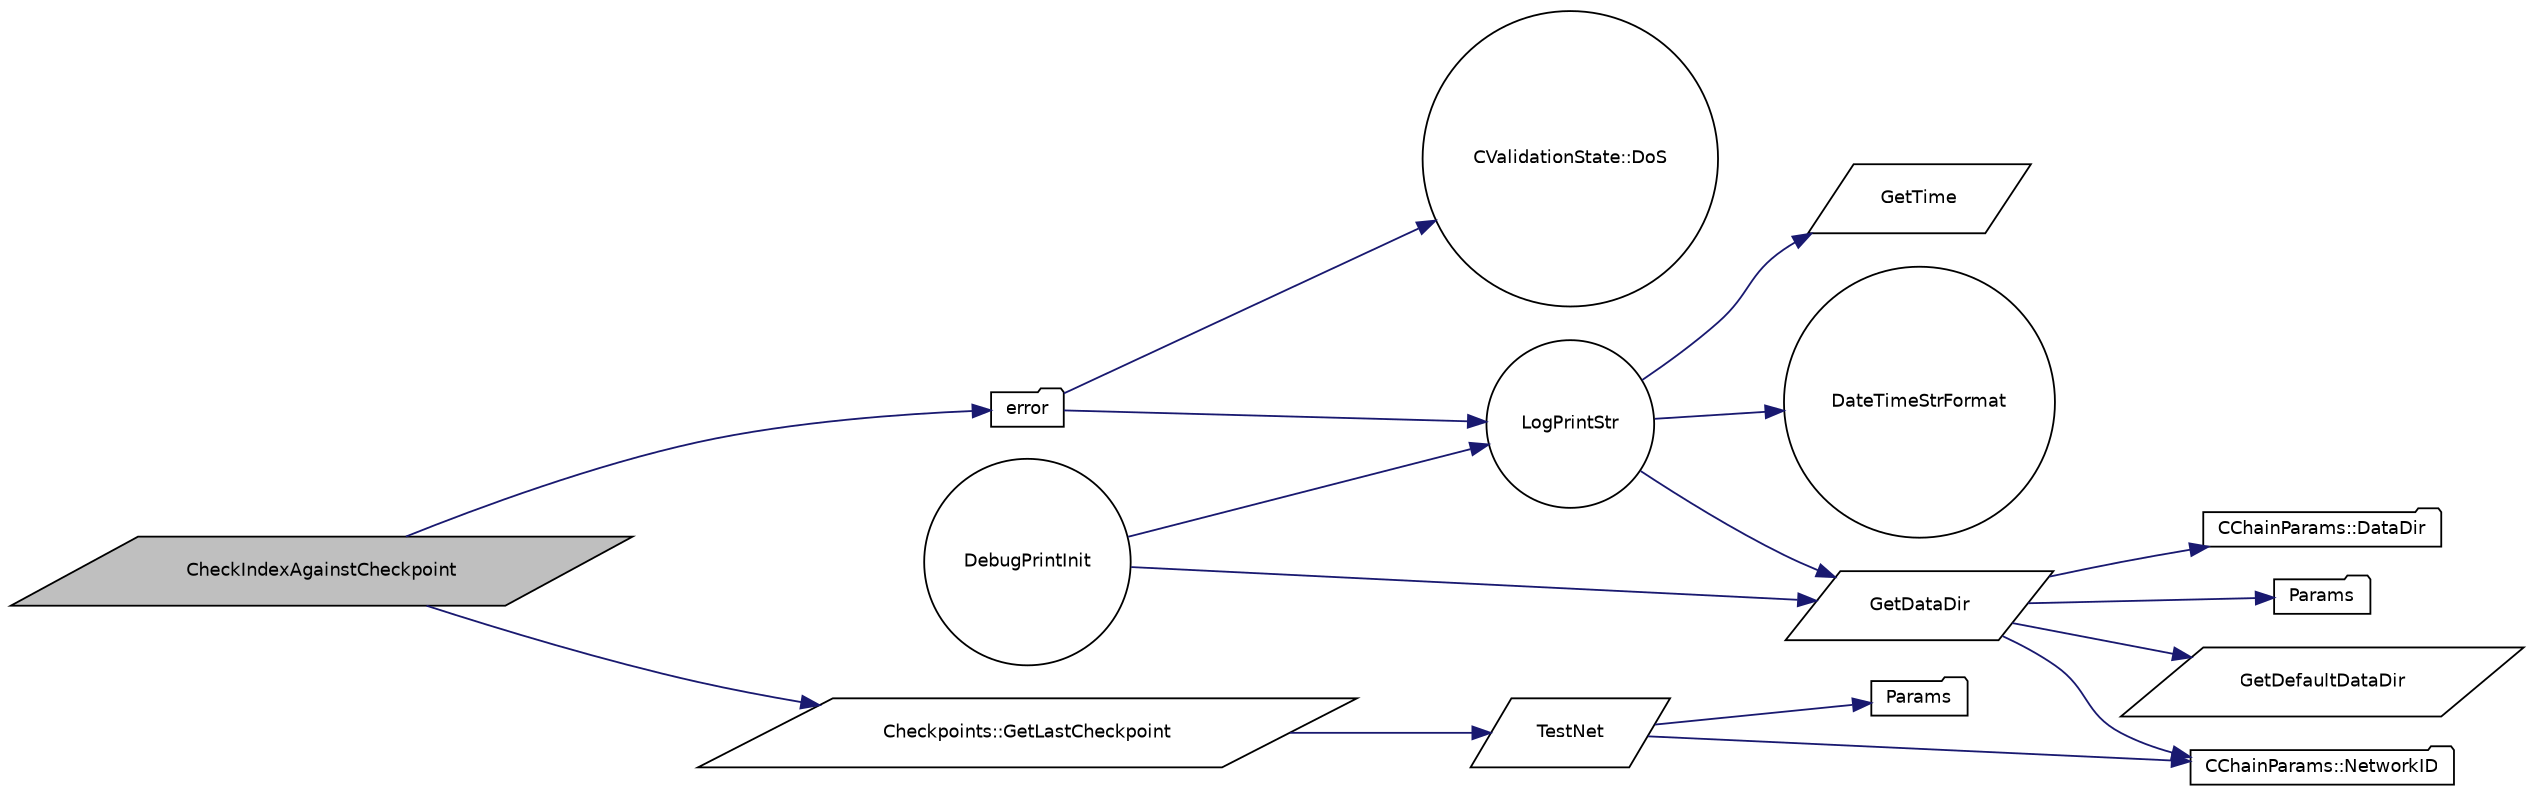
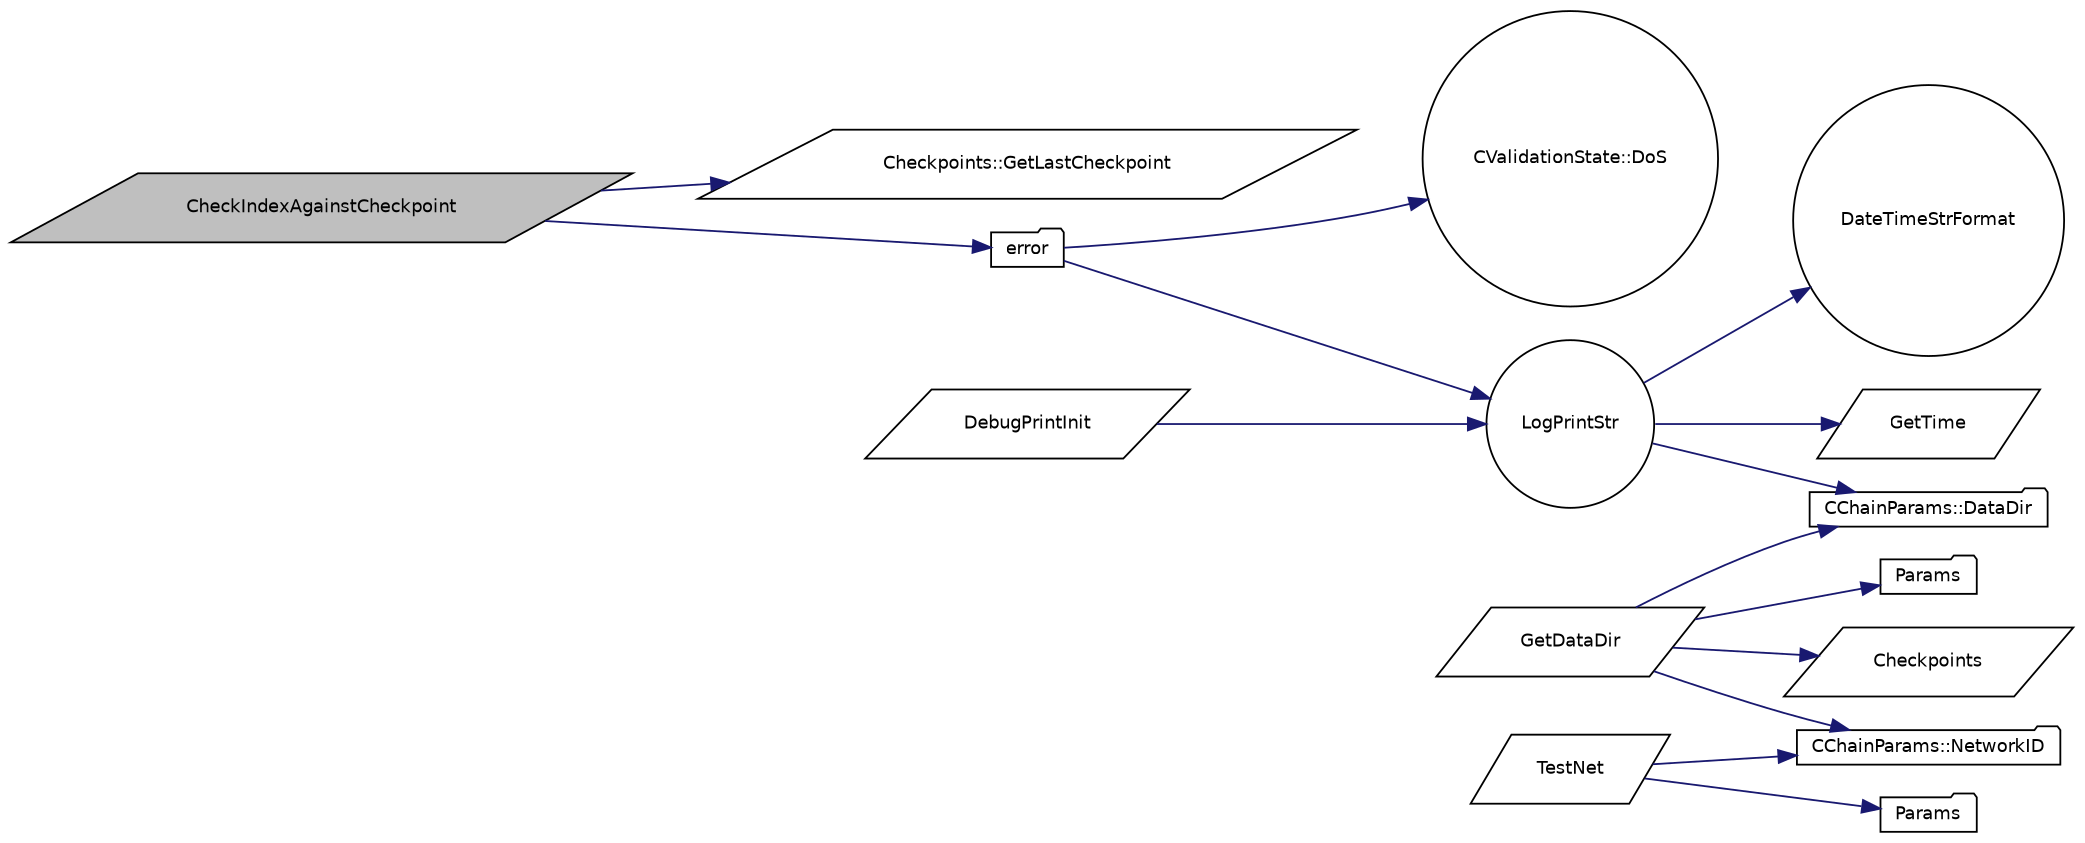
(1727, 525) -> (1745, 466)
(1027, 562) -> (1027, 424)
(1464, 583) -> none
(2322, 682) -> (1929, 662)
(1381, 733) -> none
